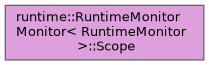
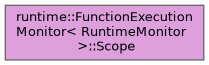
(105, 33) -> (105, 33)
